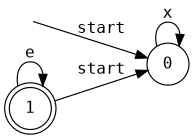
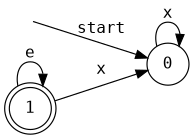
(102, 69) -> (102, 69)
